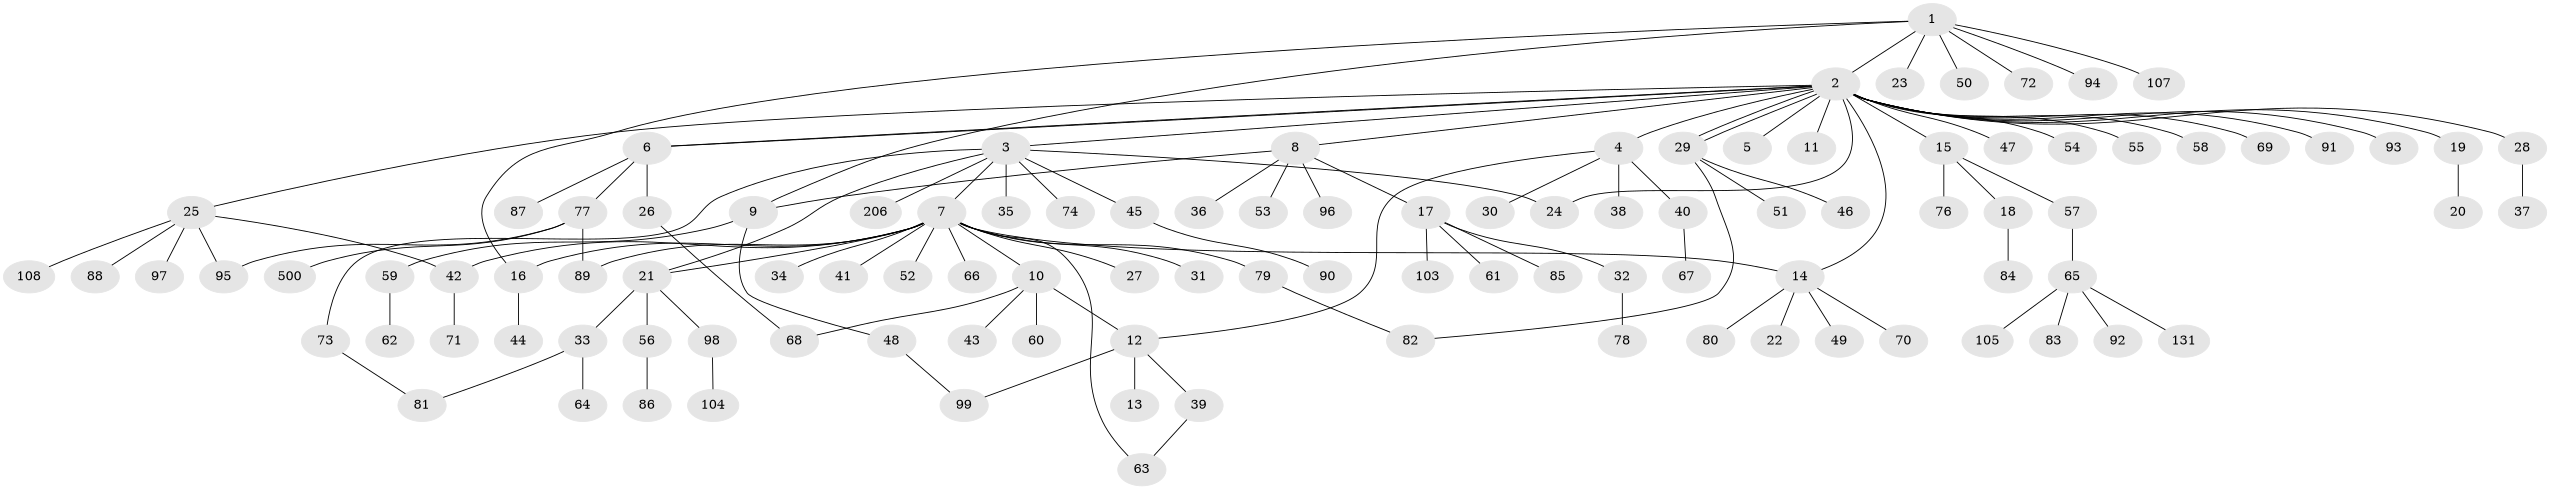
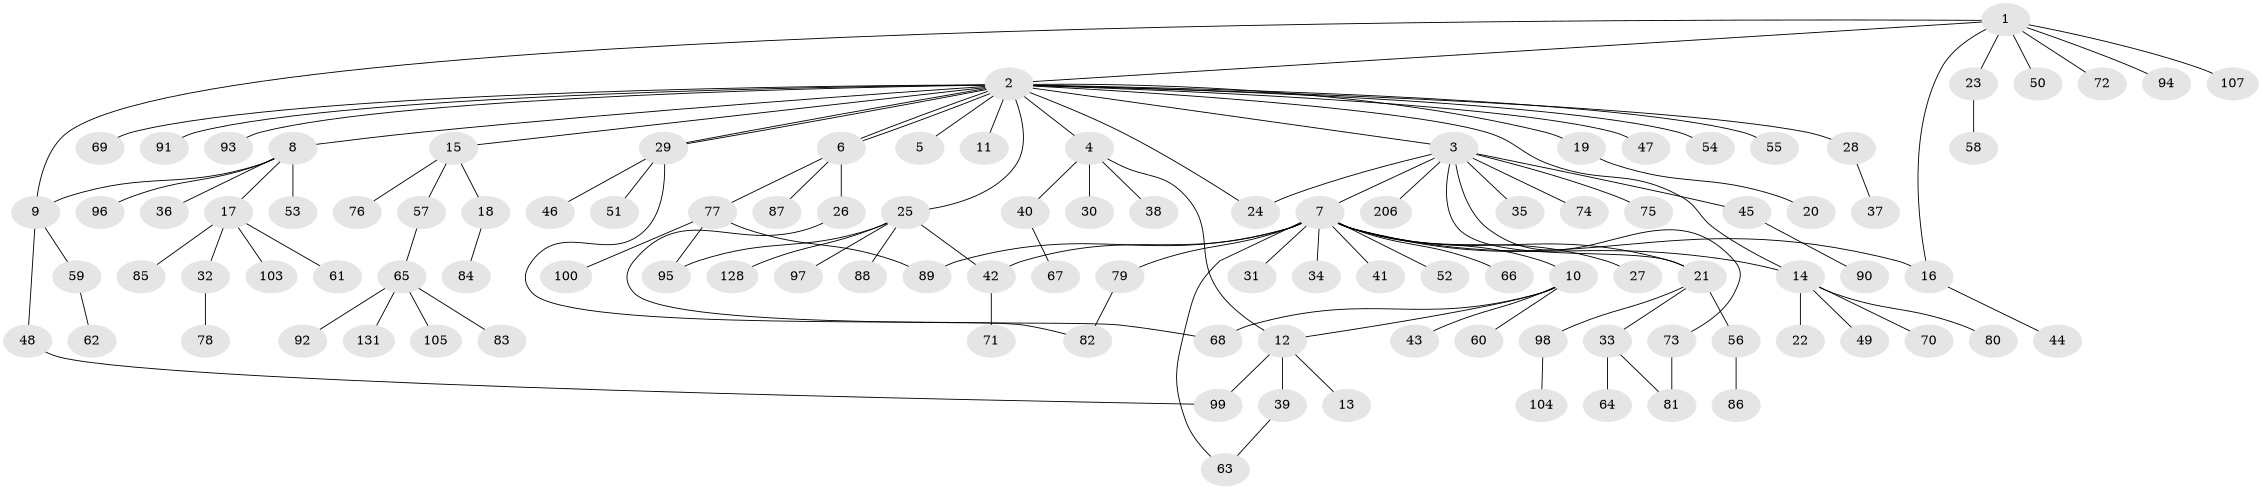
(2018, 116) -> (1974, 116)
none -> (1649, 213)
(29, 277) -> (732, 277)
(290, 277) -> (566, 277)
